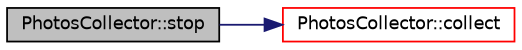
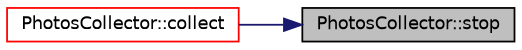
(242, 25) -> (261, 25)
